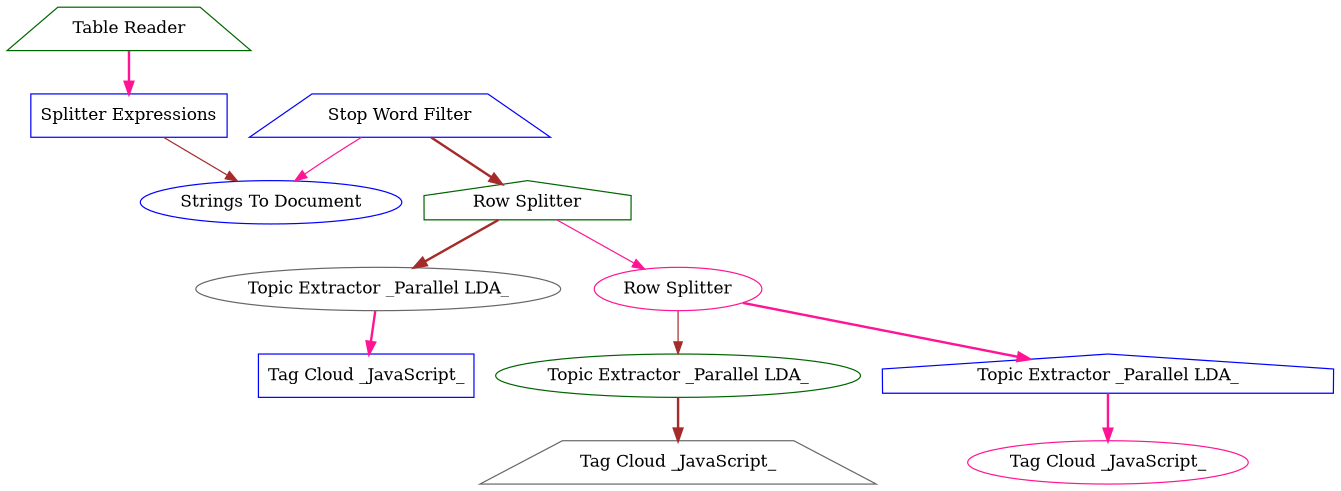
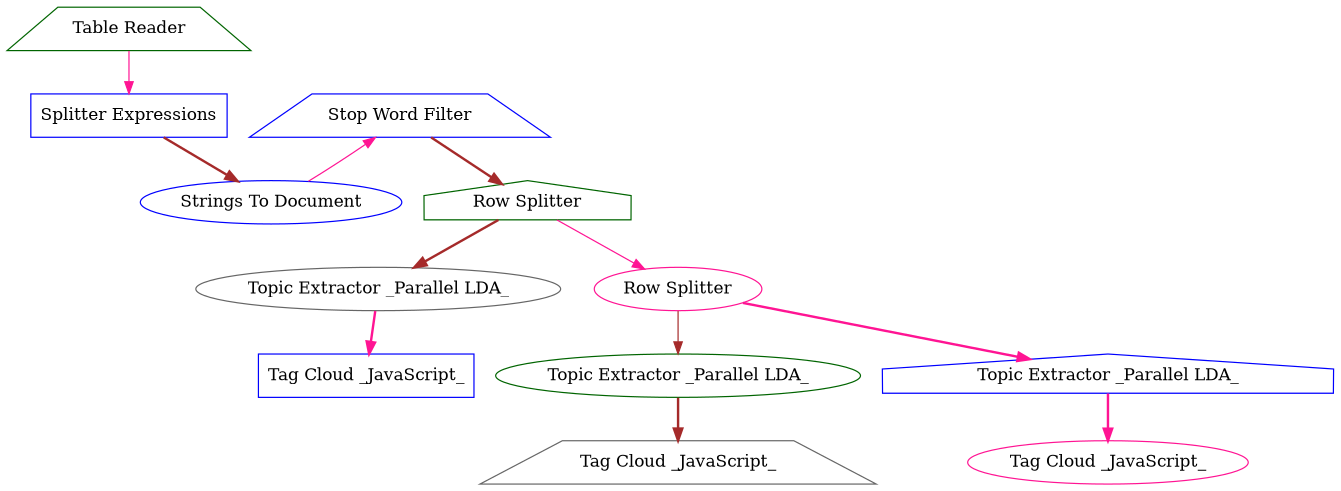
(129, 66) -> (129, 66)
(333, 155) -> (337, 163)
(195, 156) -> (195, 156)
